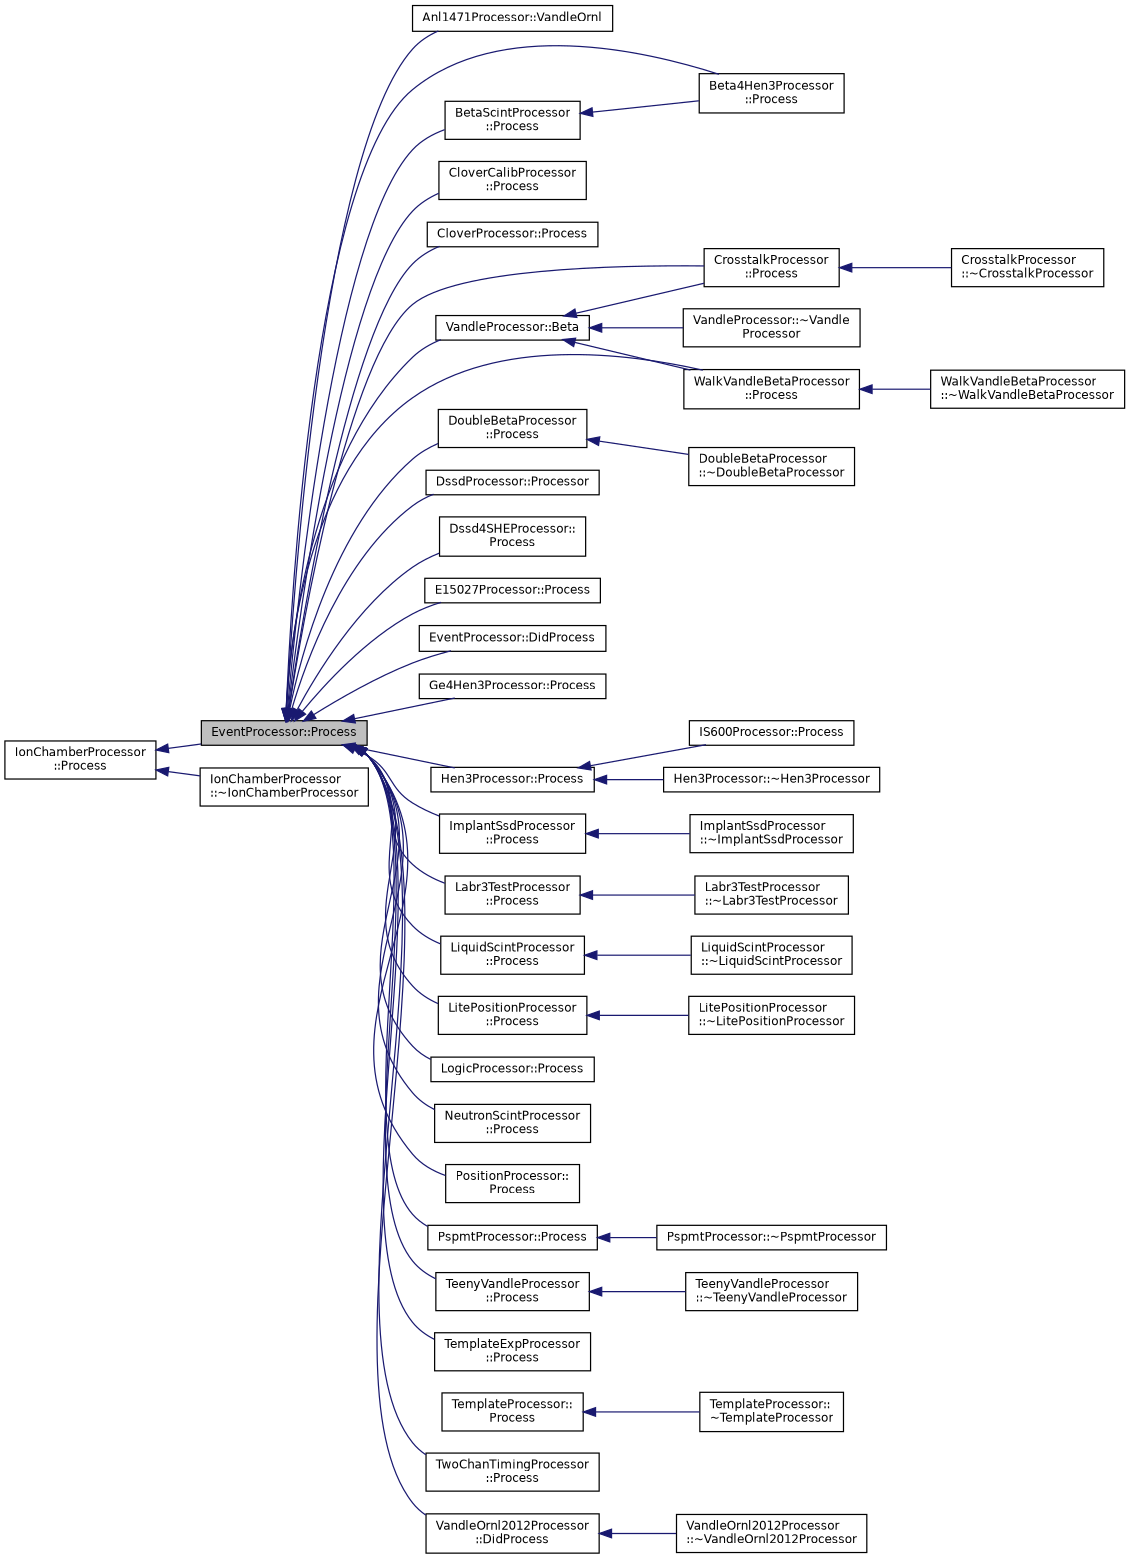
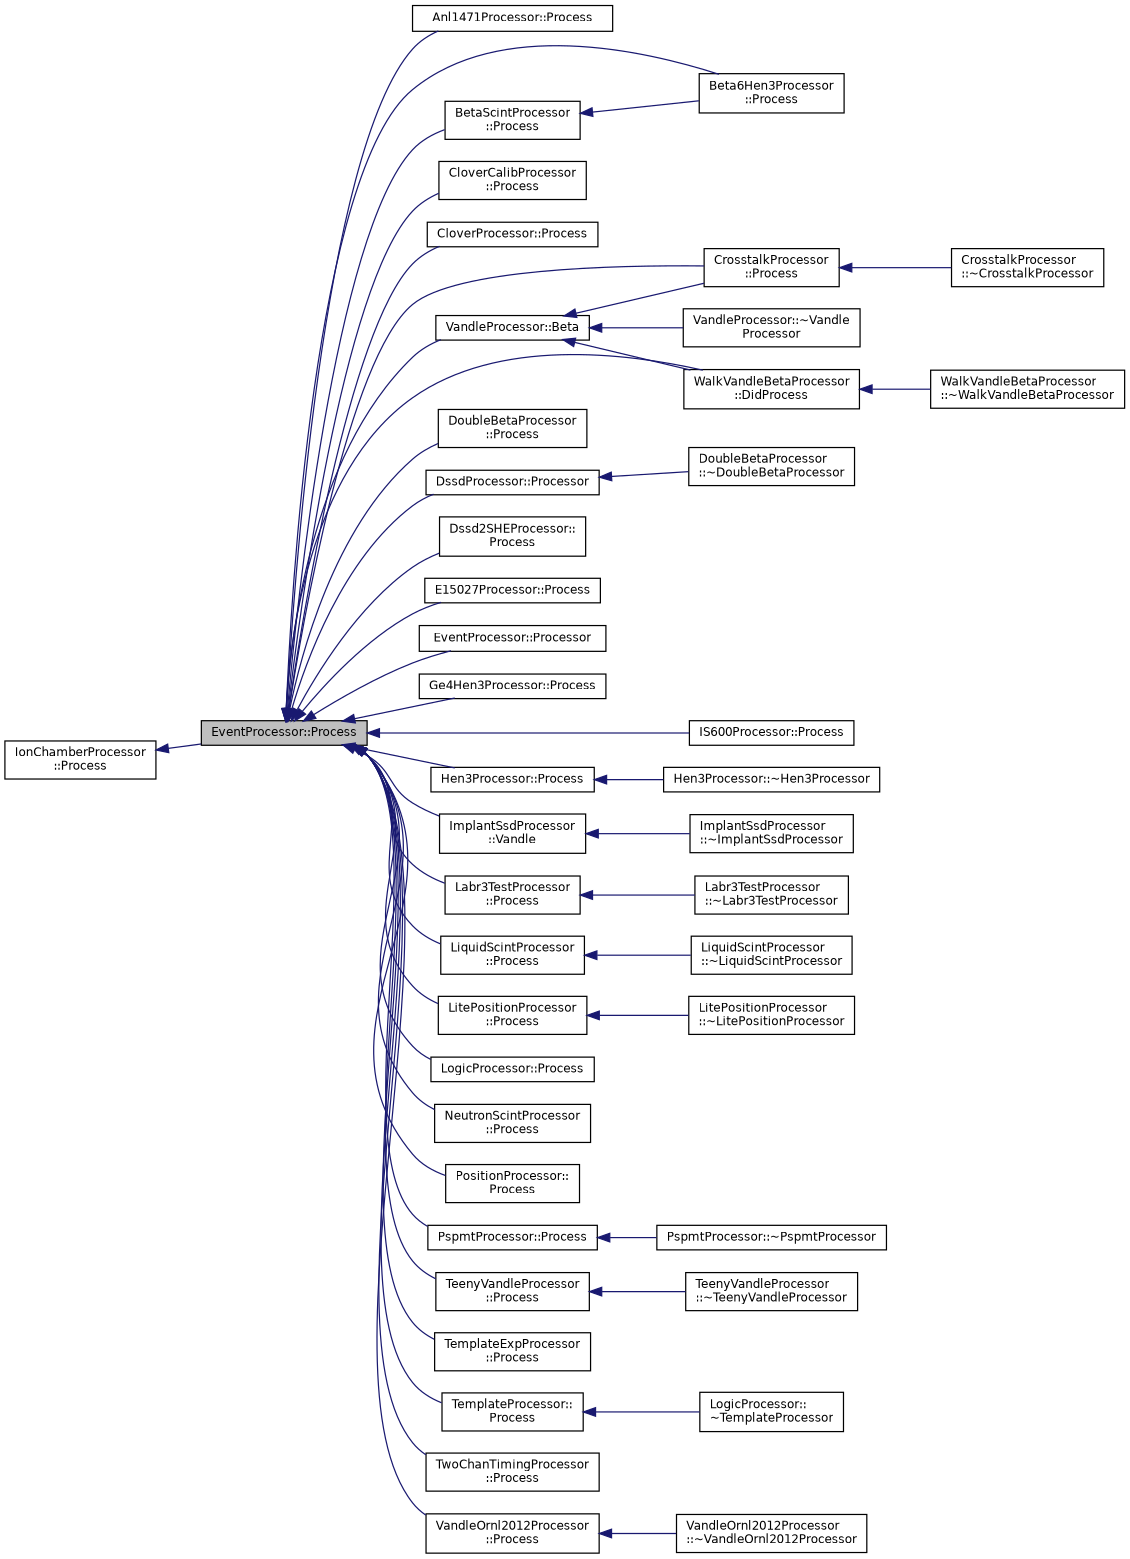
(513, 18) -> (513, 18)
(772, 93) -> (772, 93)
(772, 389) -> (772, 389)
(644, 448) -> (650, 474)
(513, 537) -> (513, 537)
(513, 638) -> (513, 638)
(648, 755) -> (534, 733)
(284, 787) -> none
(513, 834) -> (513, 834)
none -> (390, 1084)
(772, 1412) -> (772, 1412)
(513, 1533) -> (513, 1533)
